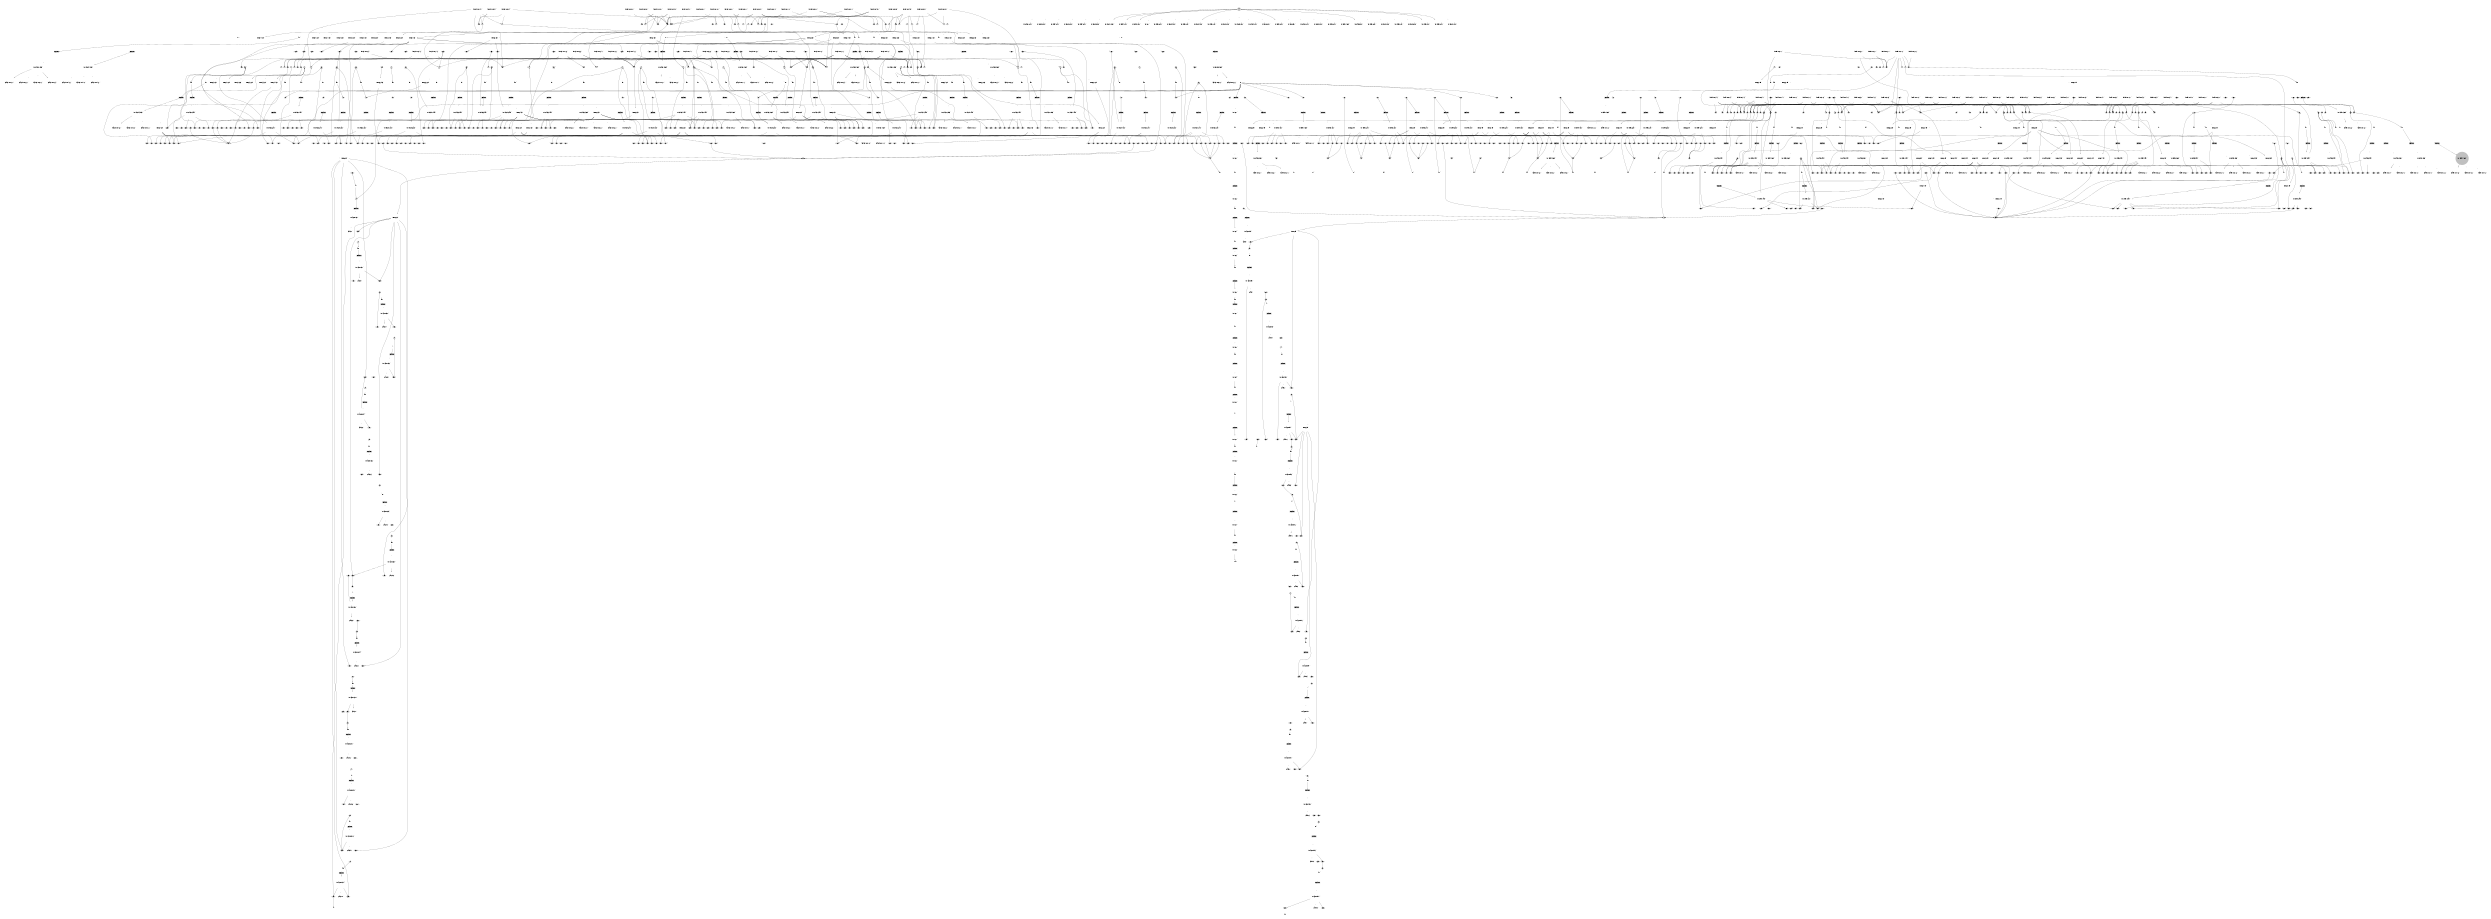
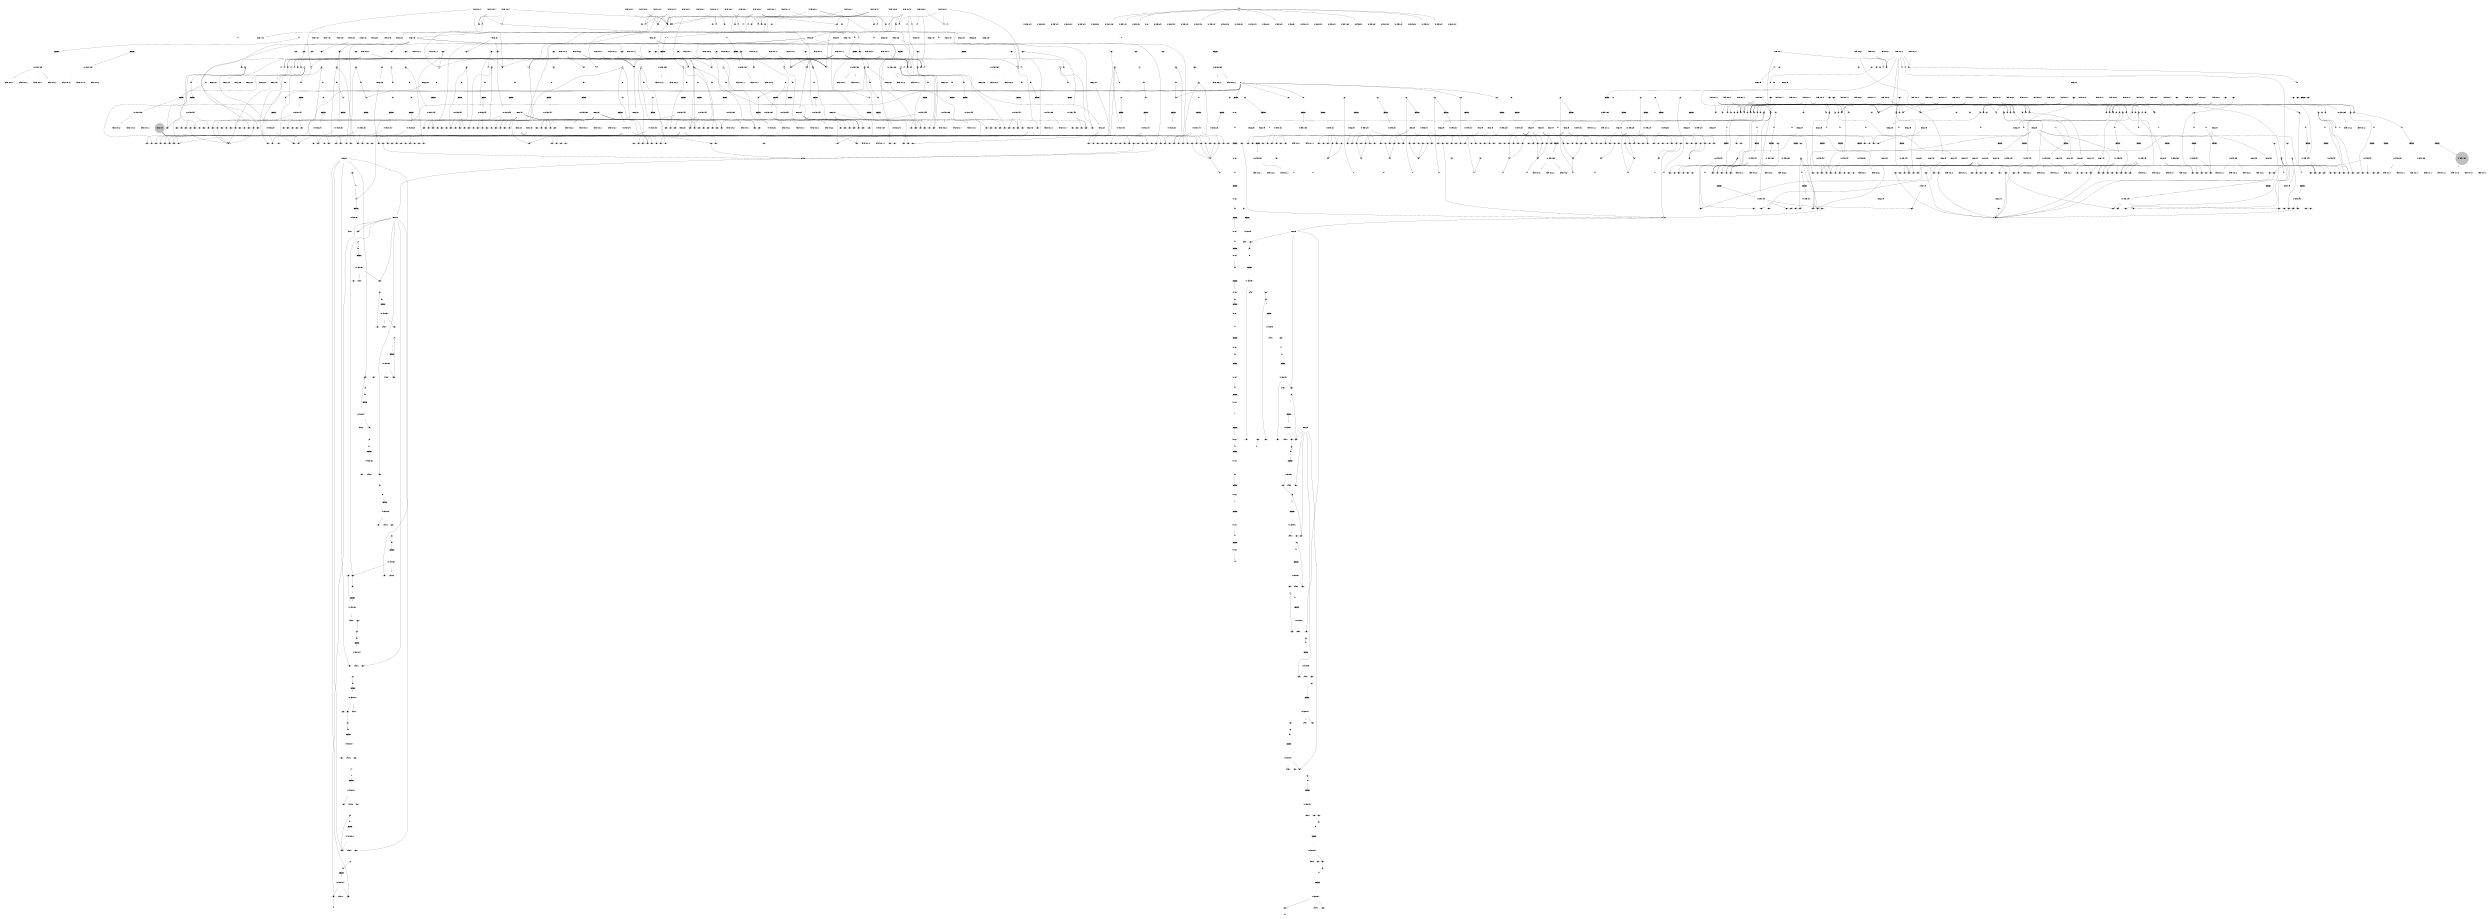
(160, 128) -> (160, 128)
